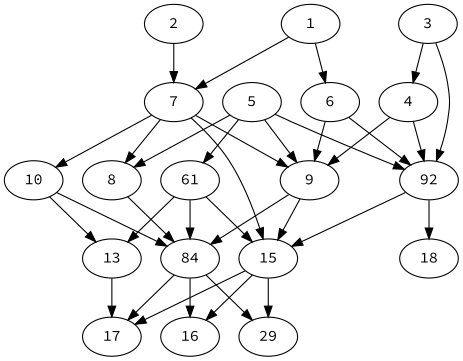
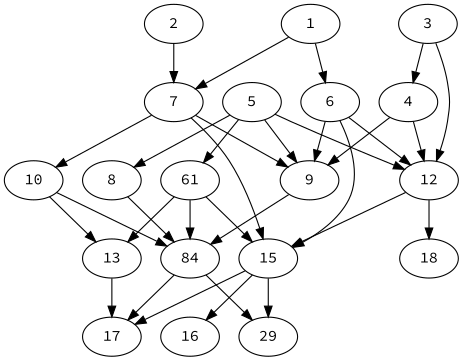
(146, 137) -> none
(429, 180) -> (429, 180)
(292, 215) -> (352, 191)
(190, 290) -> none
